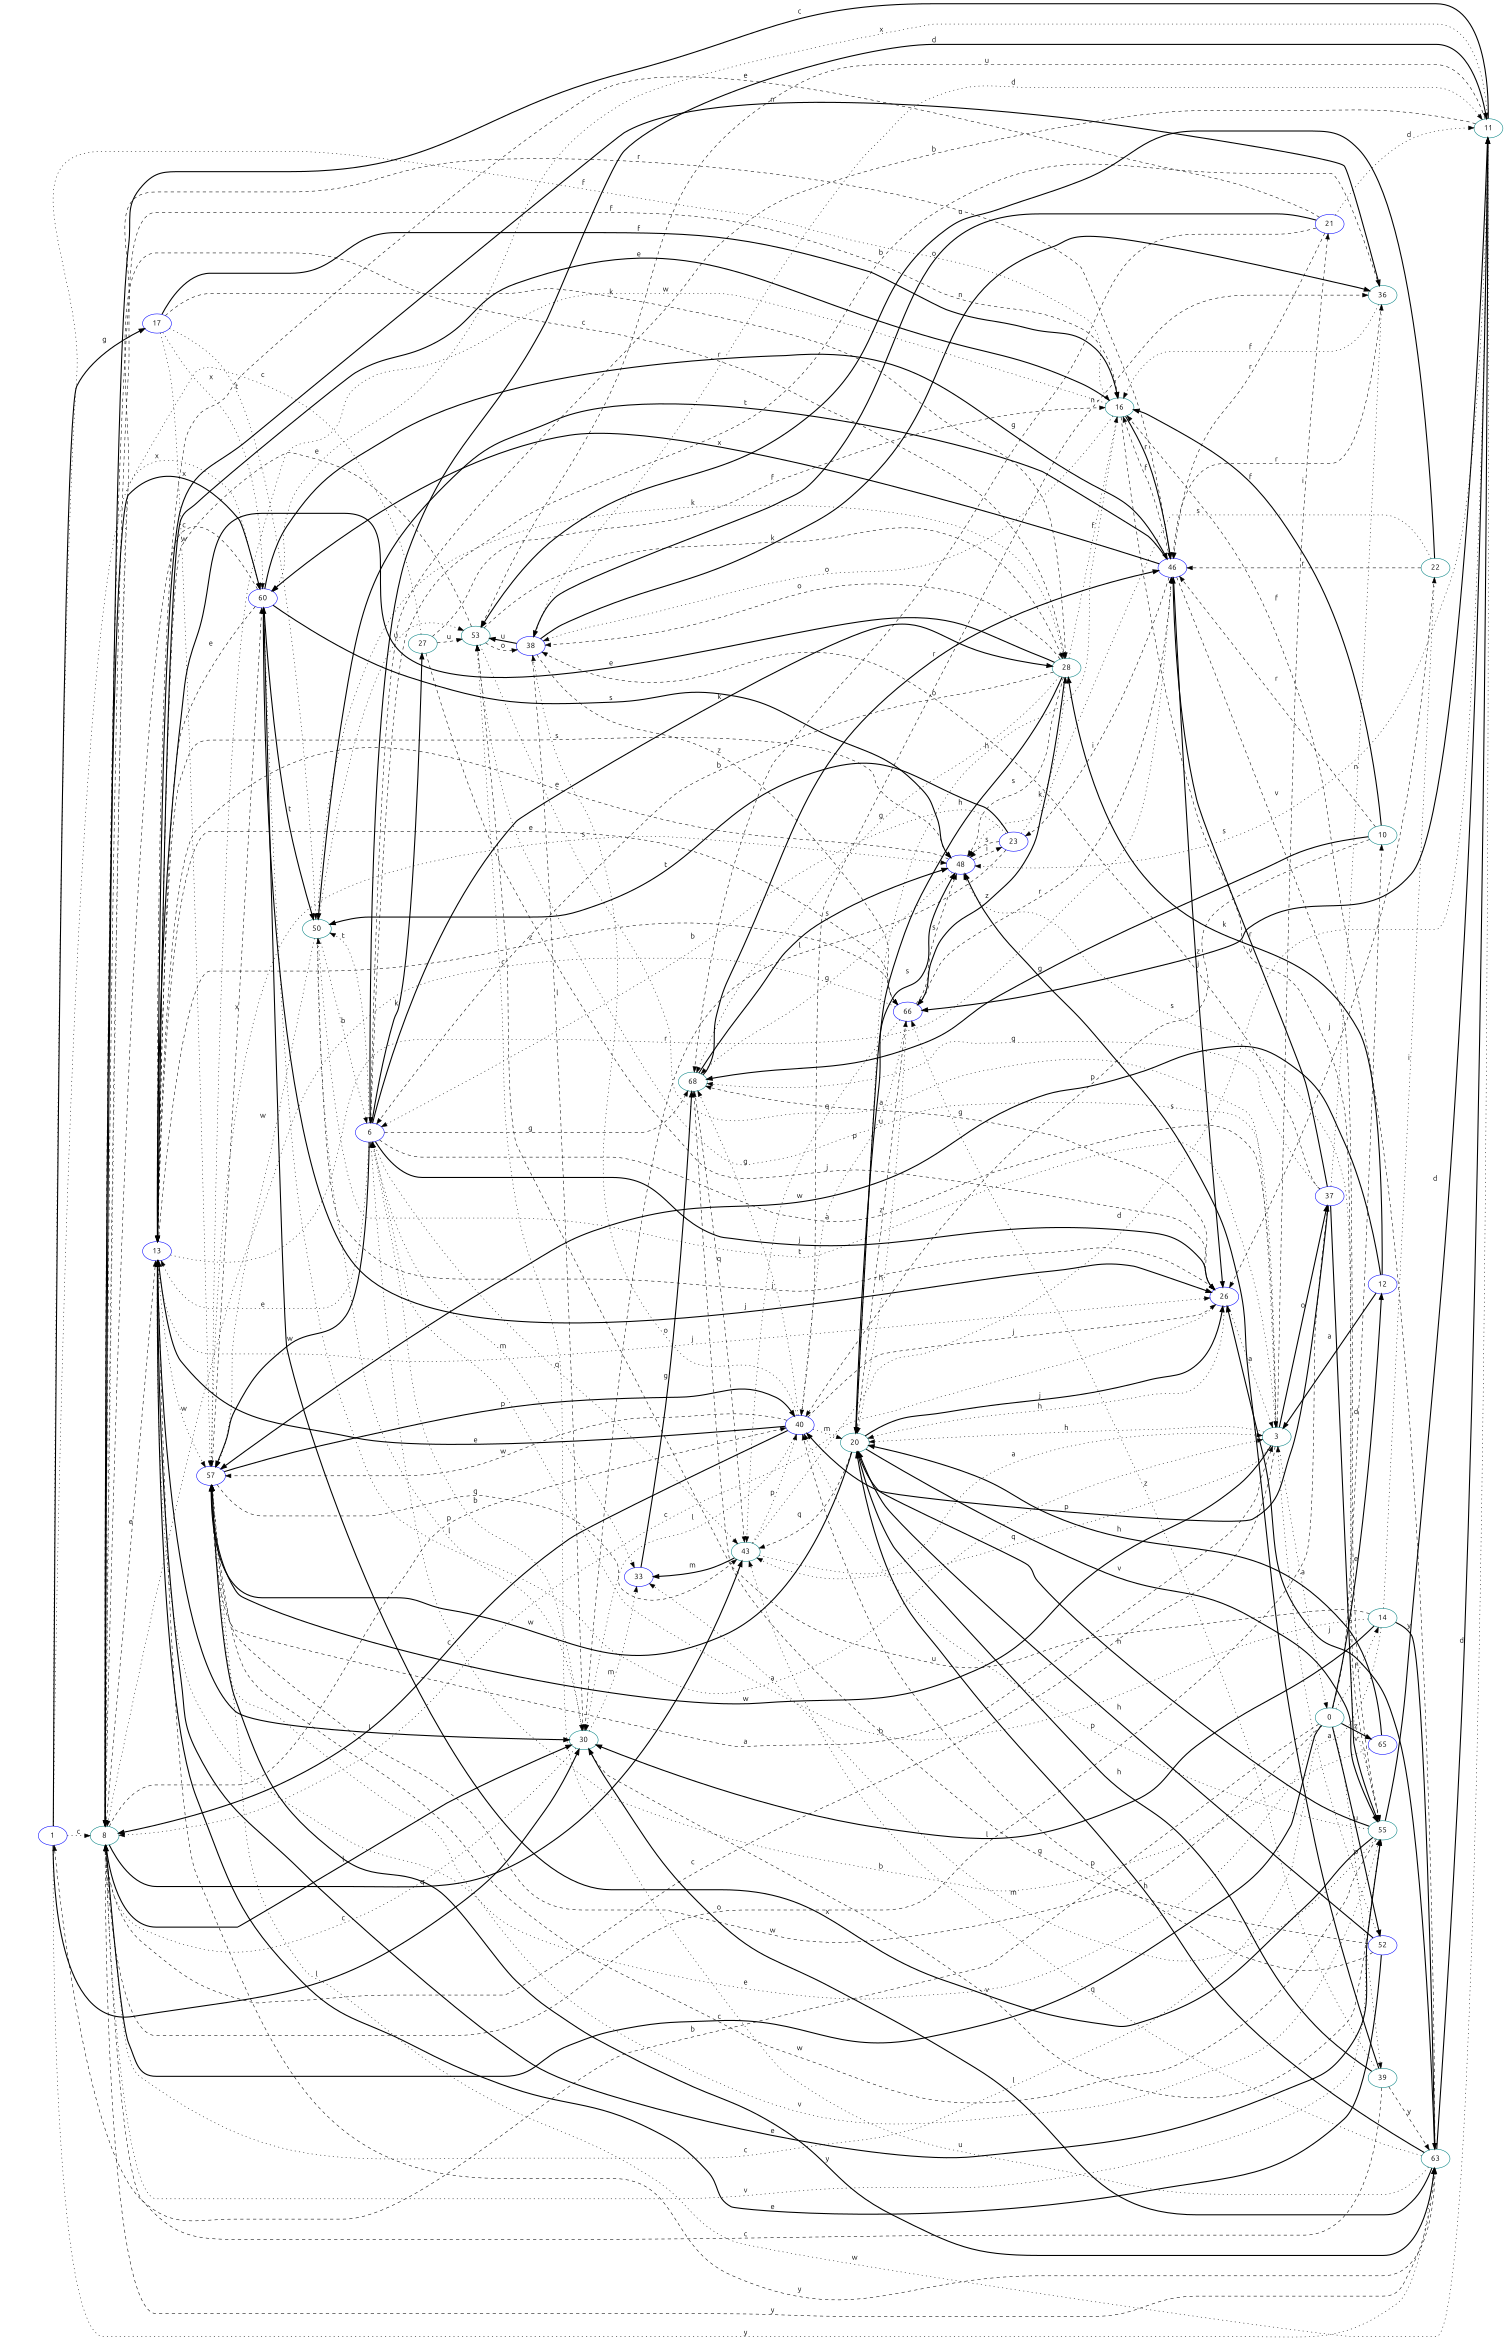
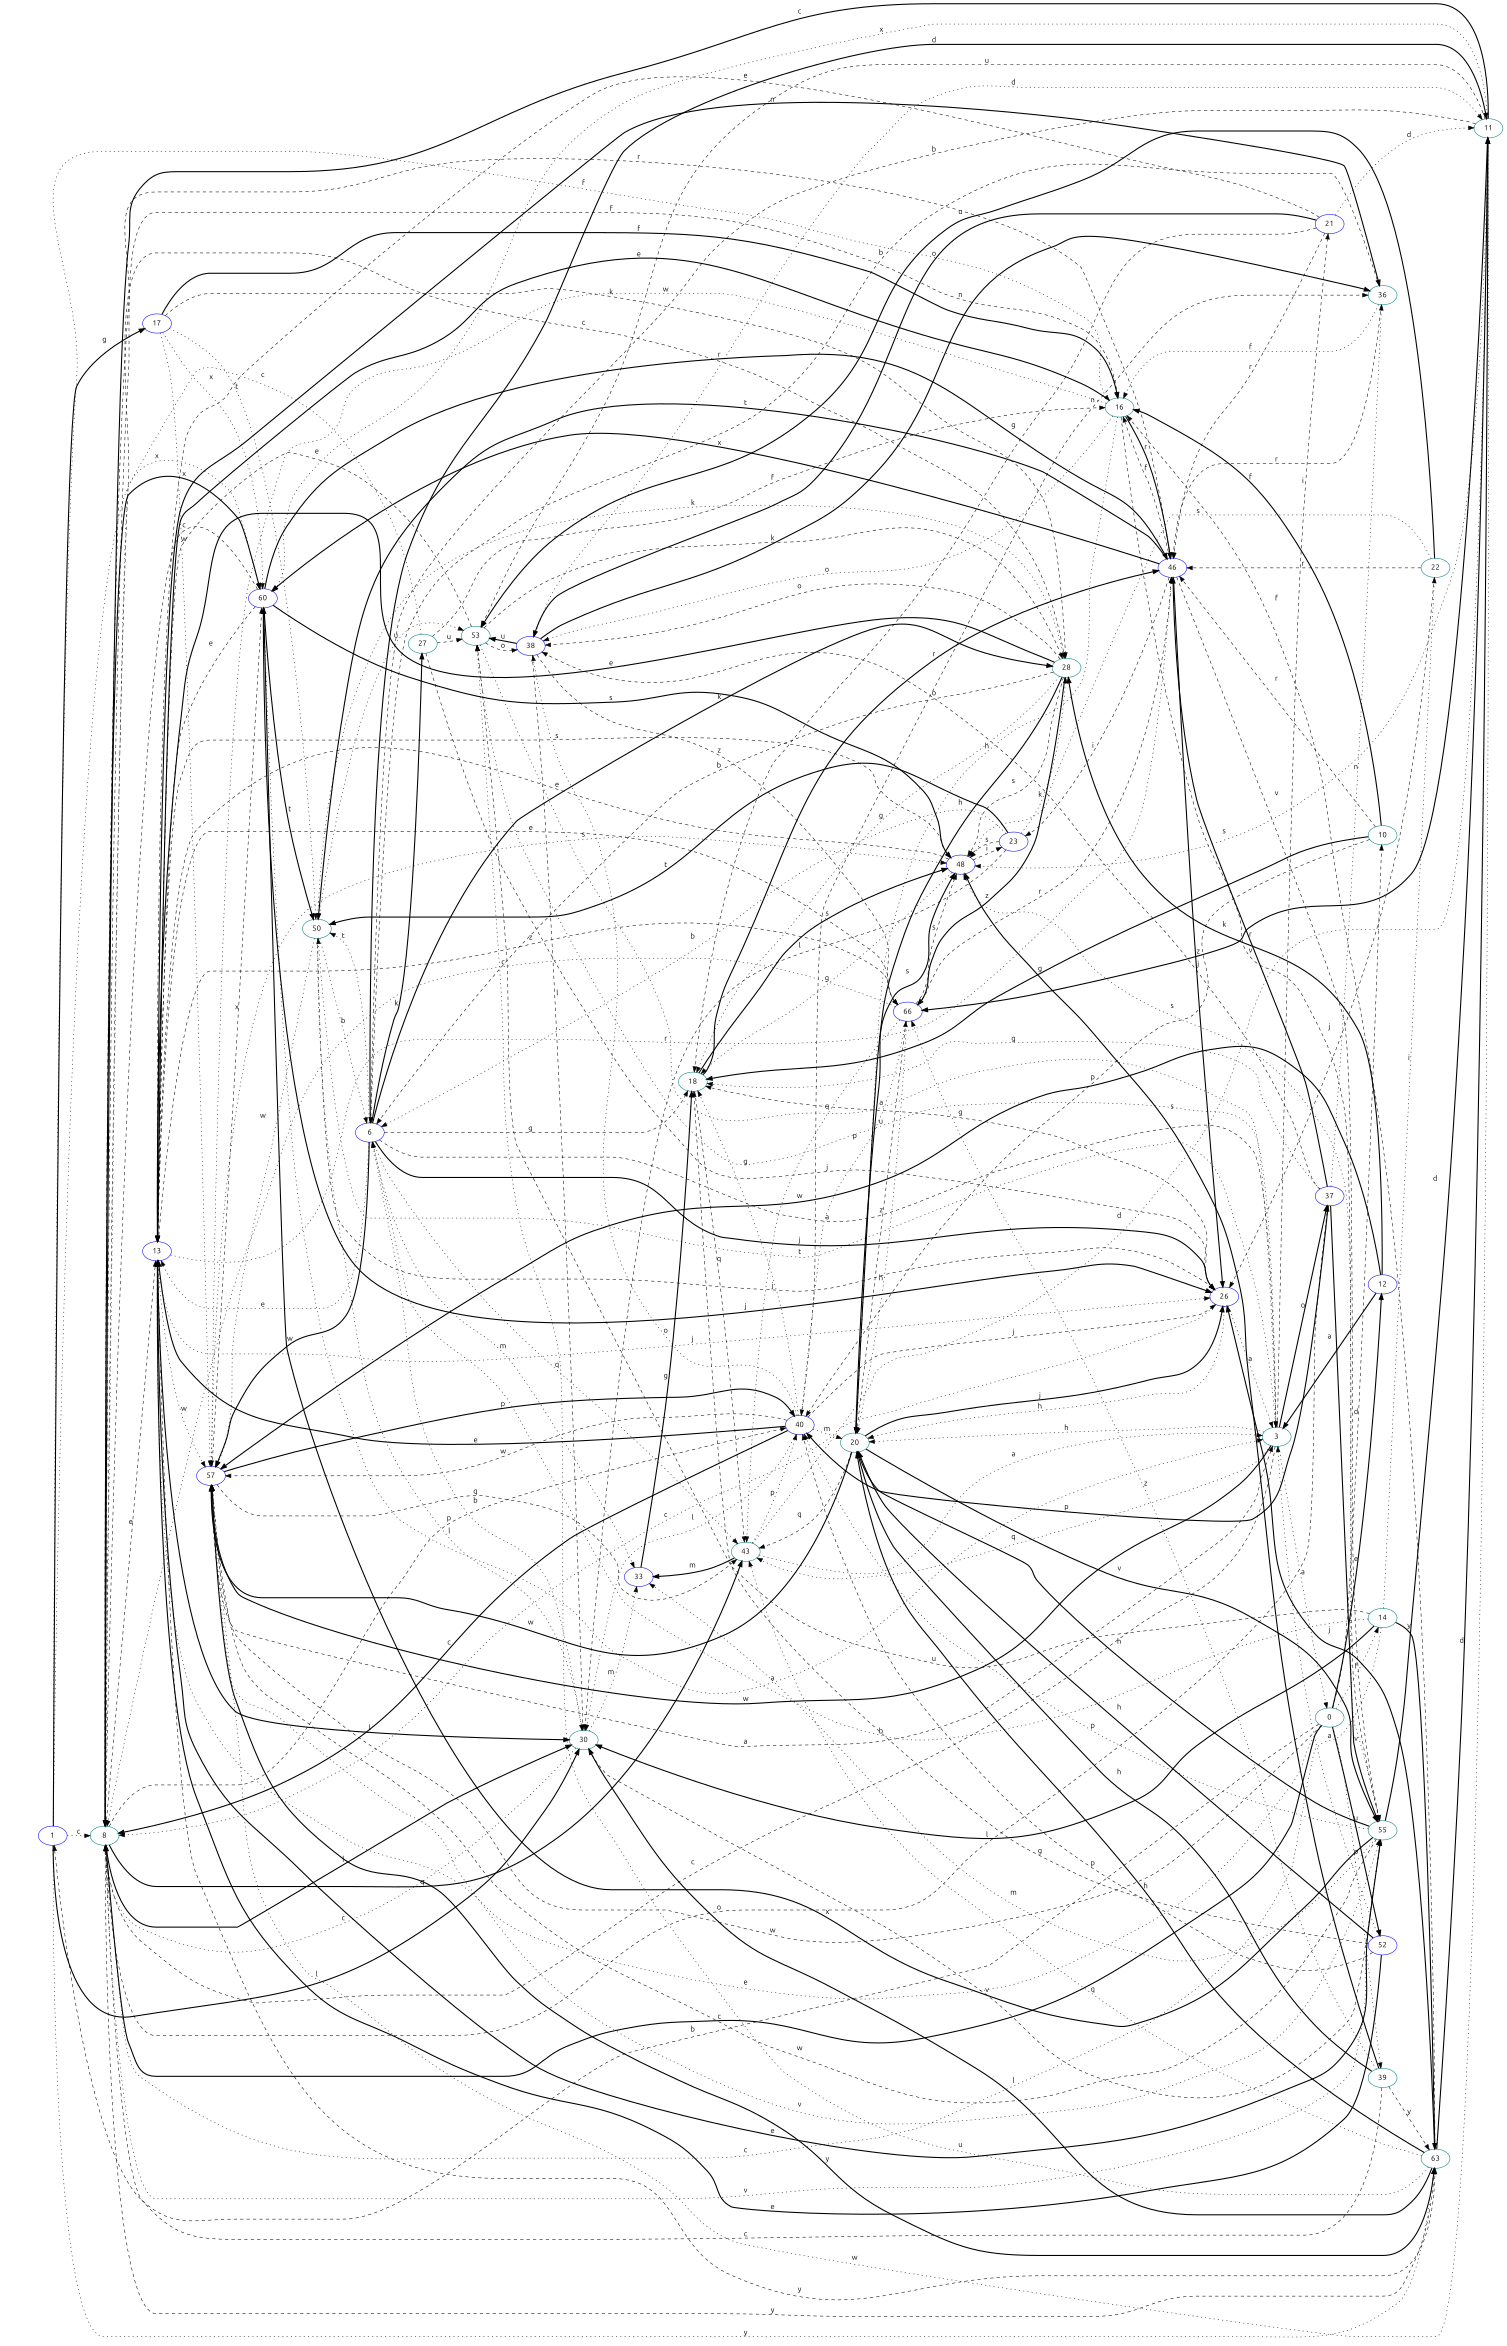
(1091, 546) -> none
(693, 1082) -> (693, 1082)
(1383, 1745) -> none
